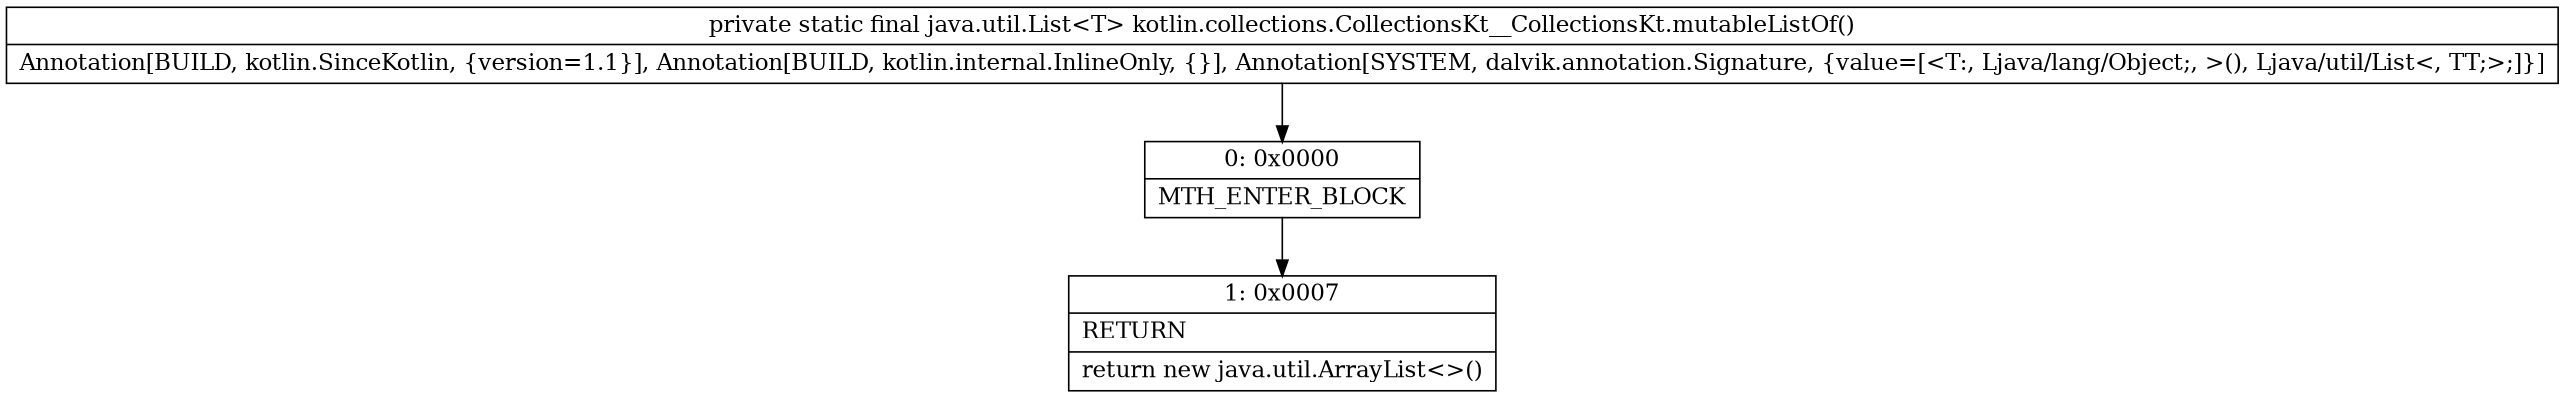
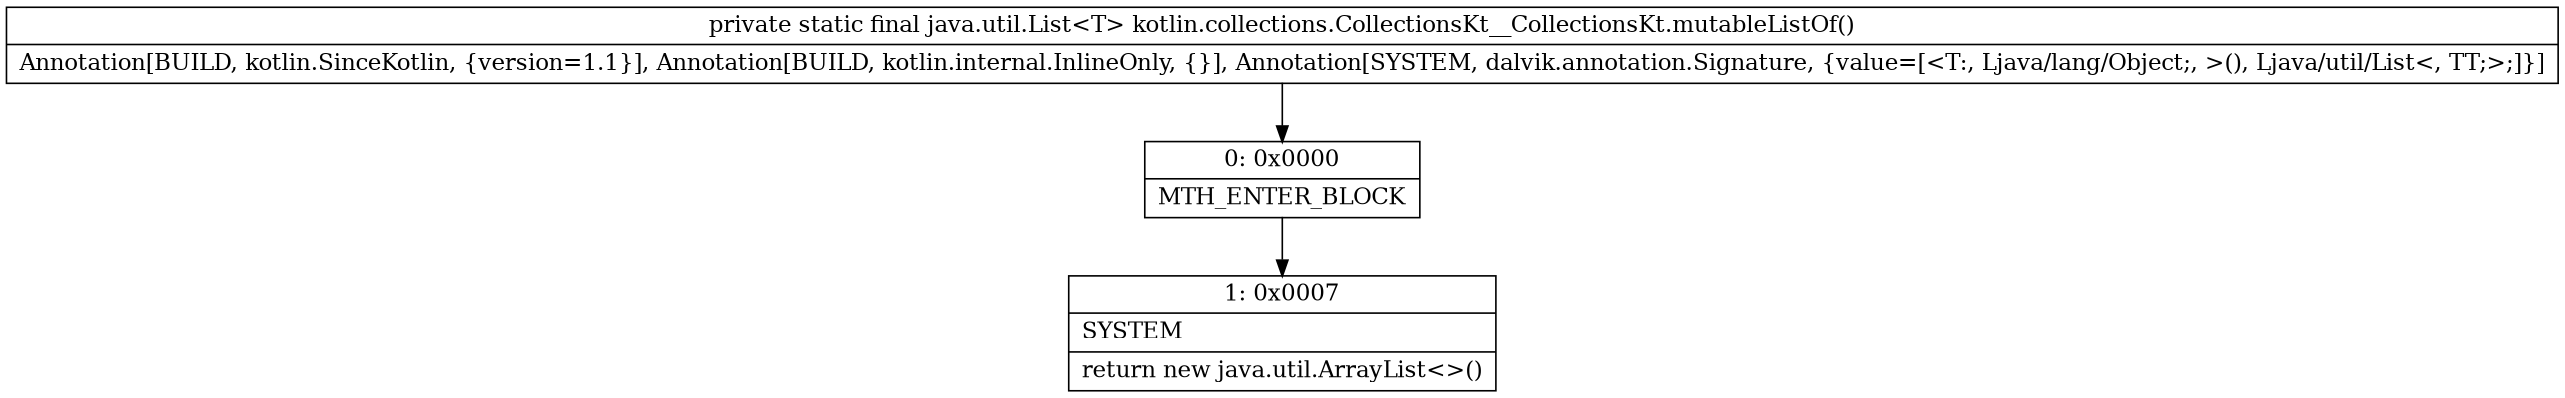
(1134, 332) -> (1133, 332)
